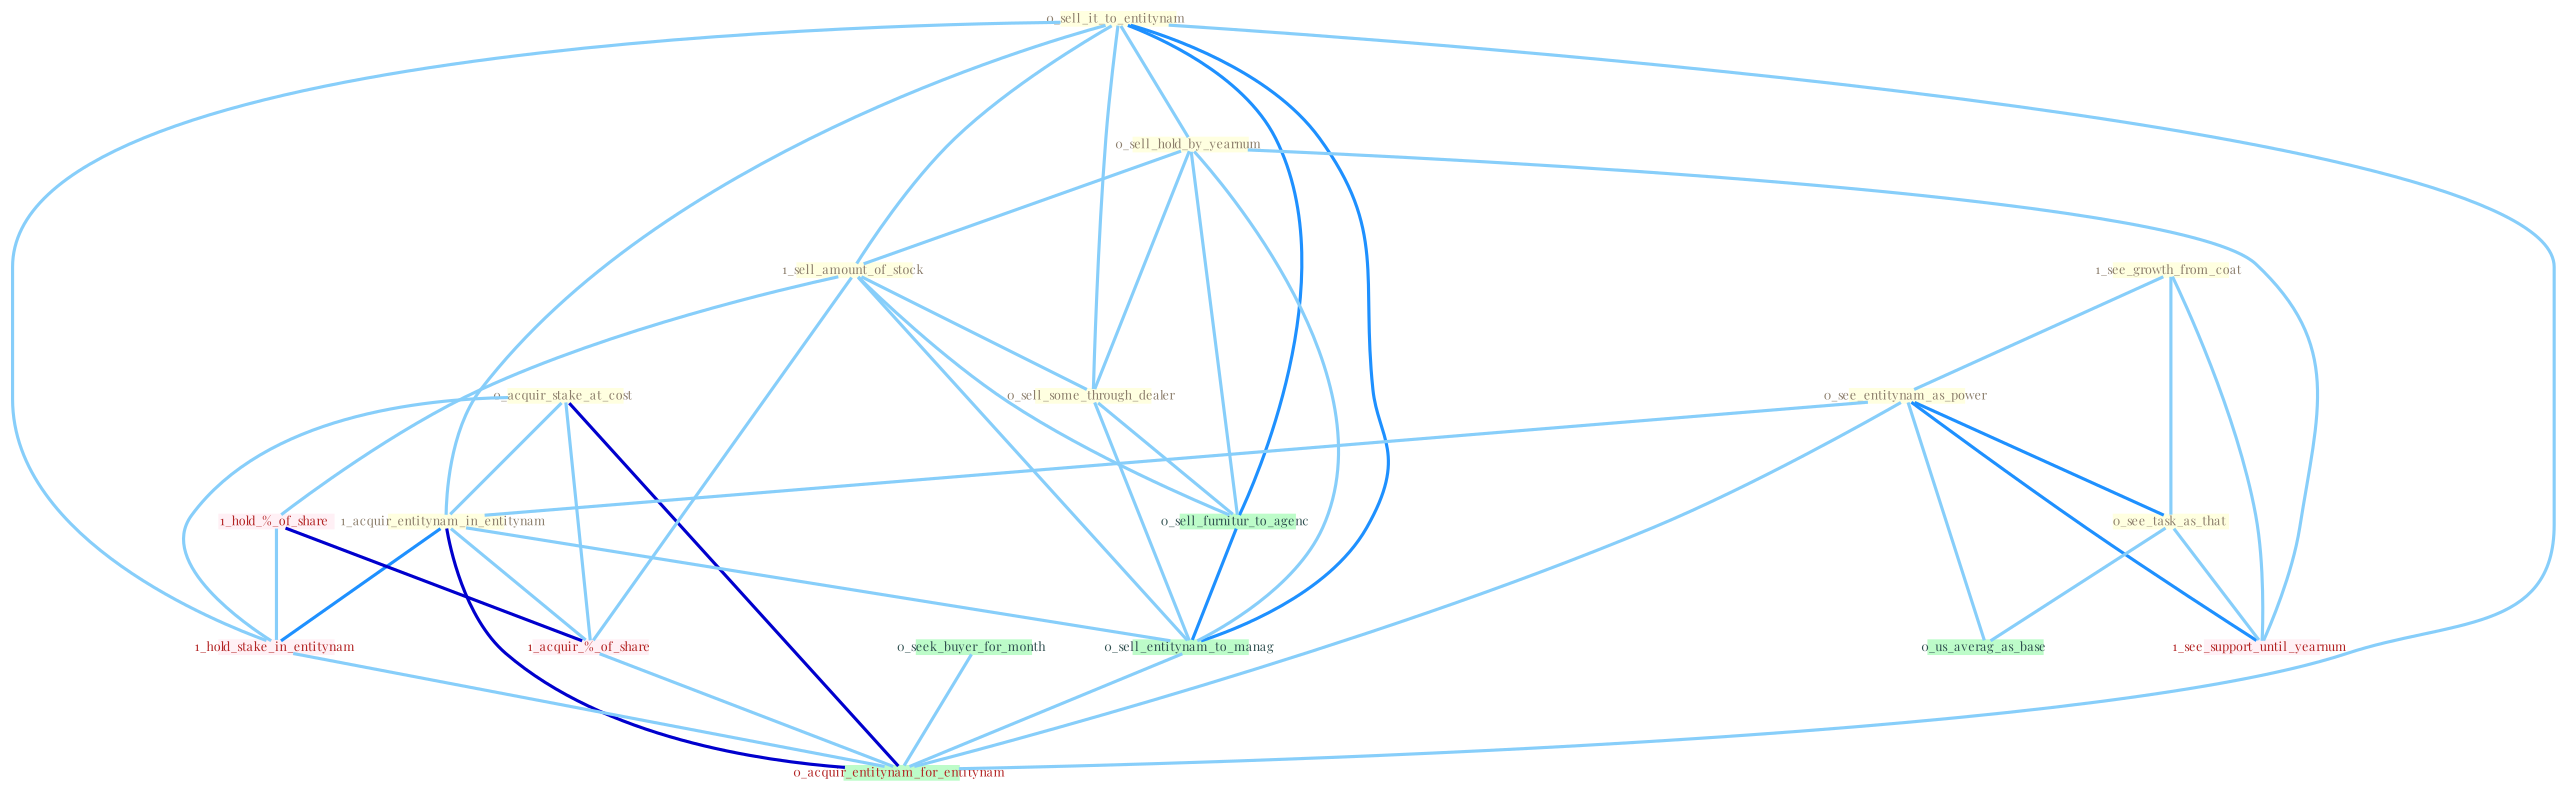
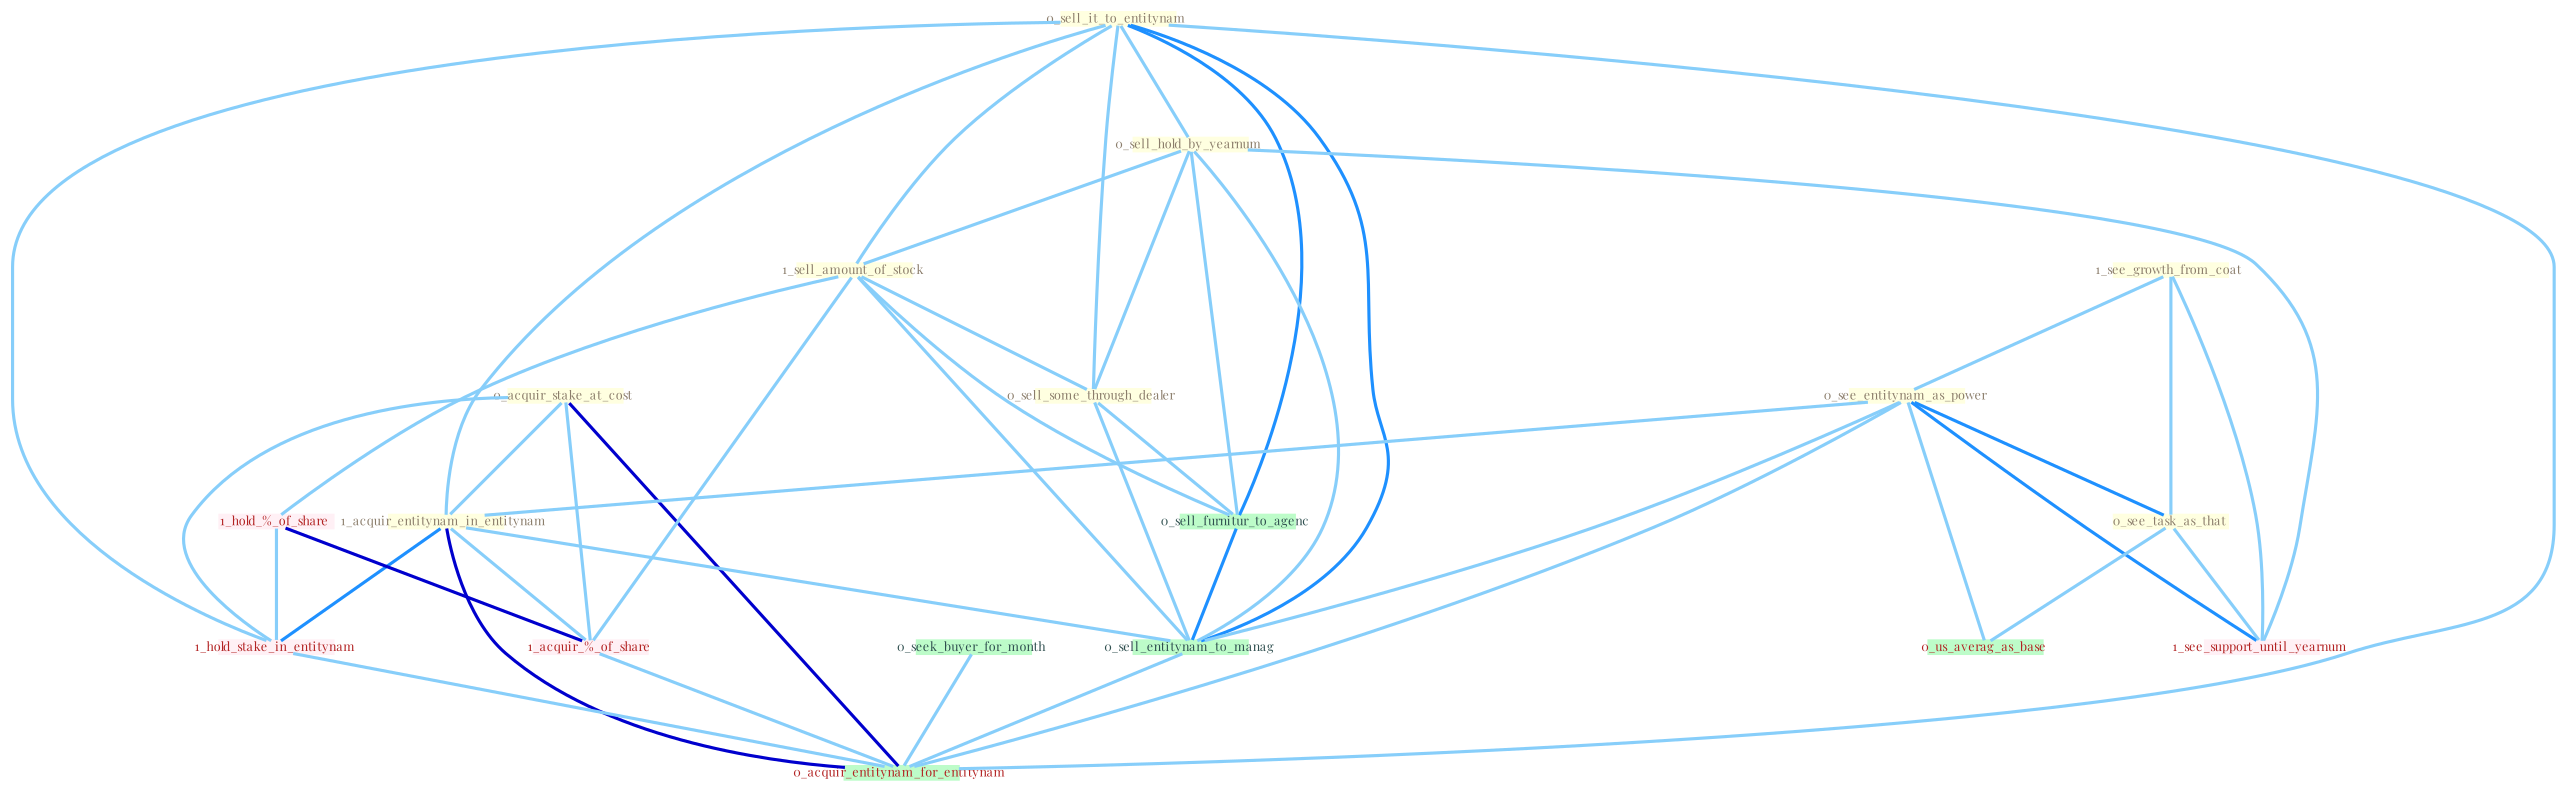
none -> (1558, 539)
(1986, 647) -> (1986, 647)
